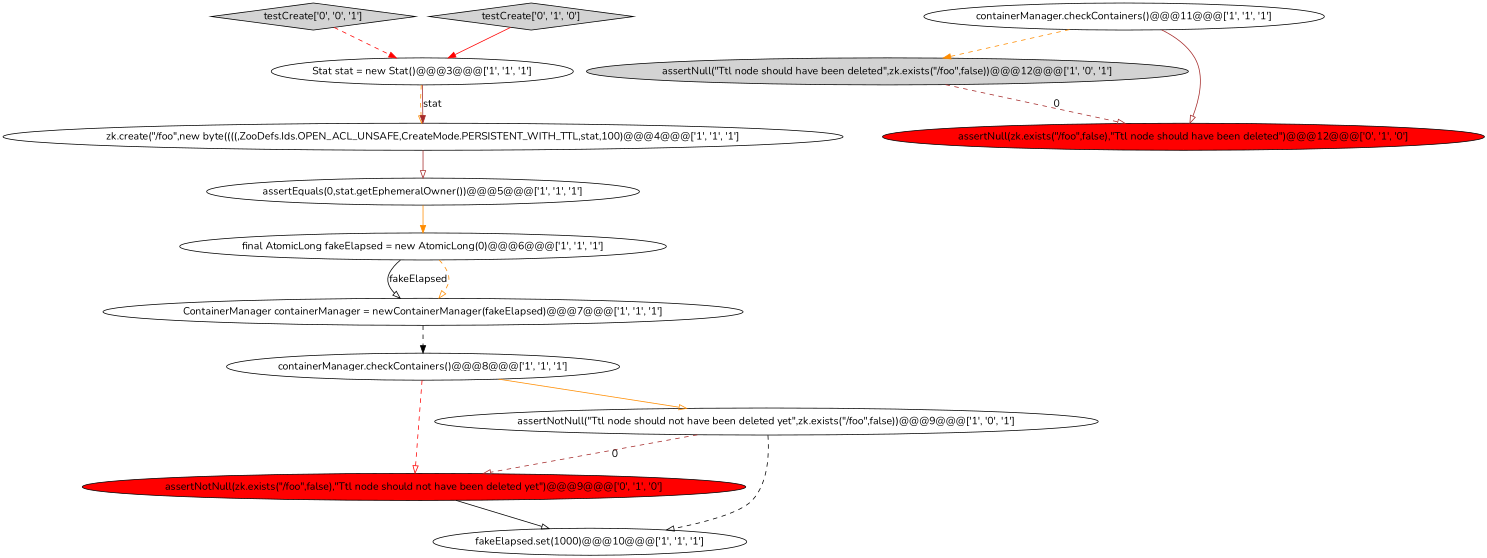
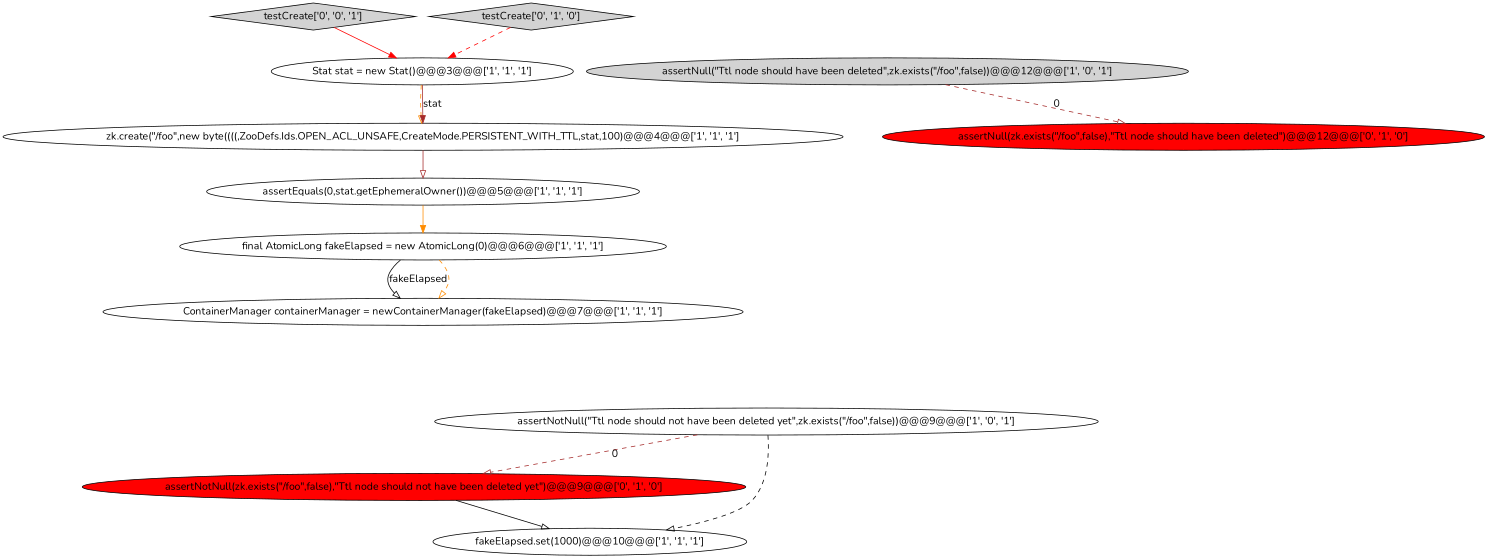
(1124, 17) -> none
(362, 41) -> (362, 41)
(483, 41) -> (483, 41)
(423, 367) -> none
